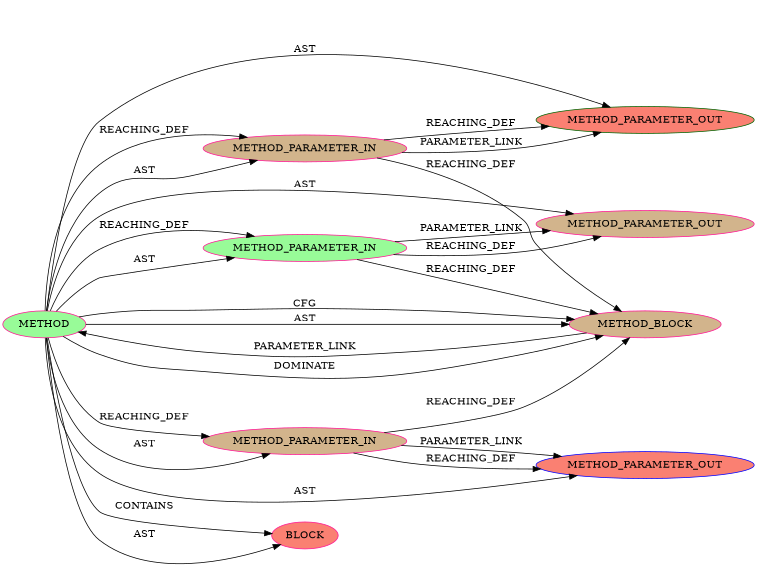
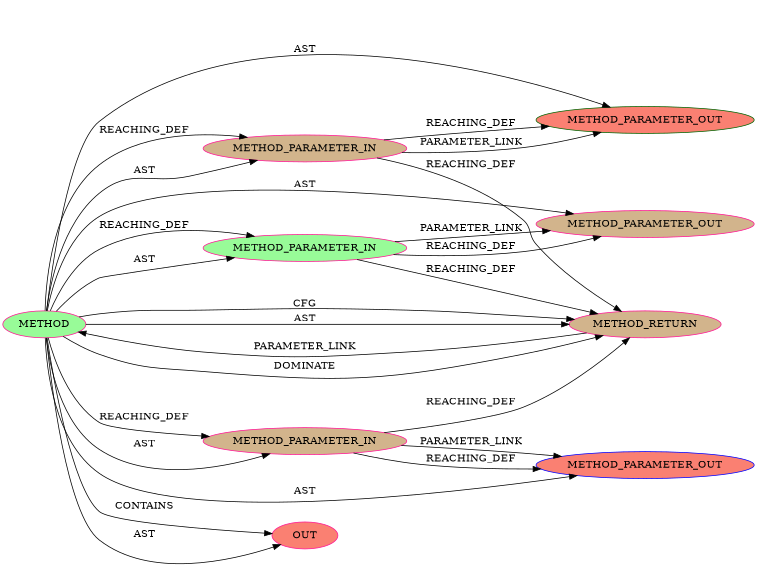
(645, 324) -> (645, 324)
(305, 535) -> (305, 535)
